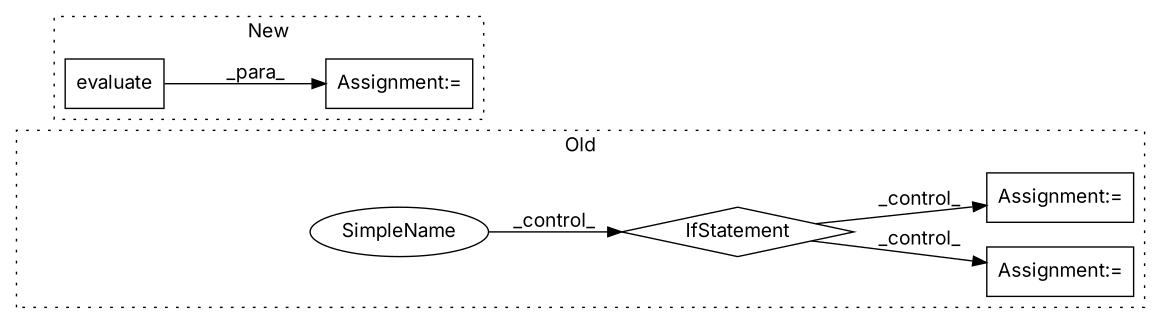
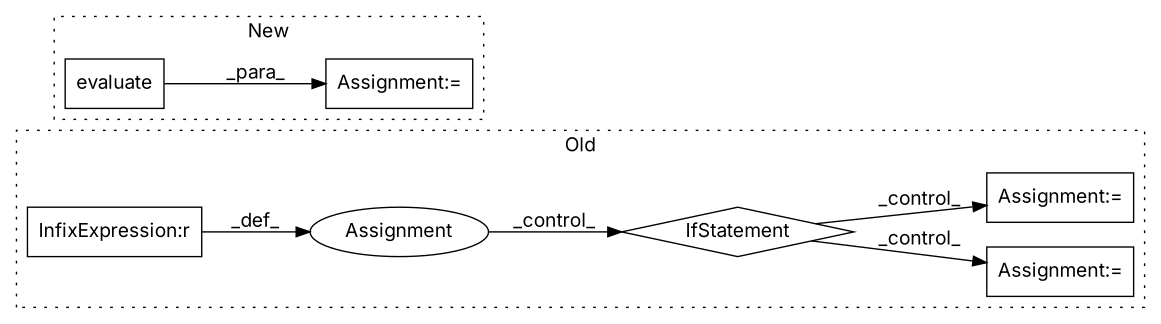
none -> (115, 232)
(399, 232) -> (399, 232)
